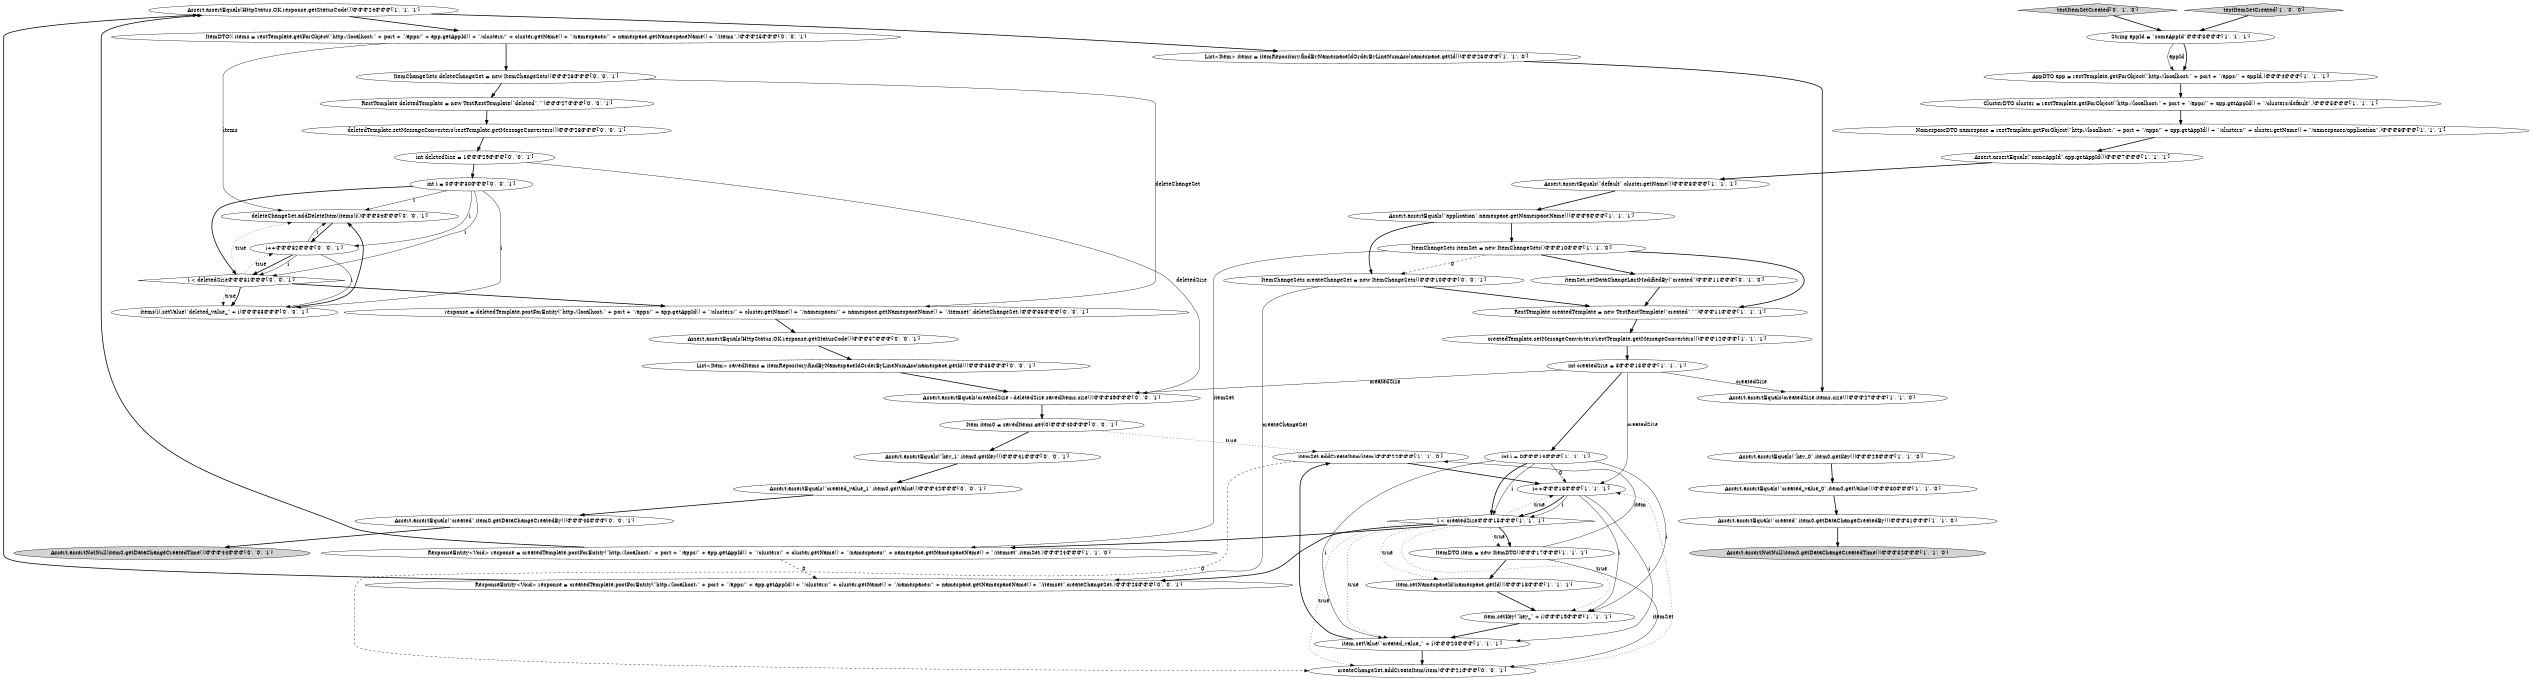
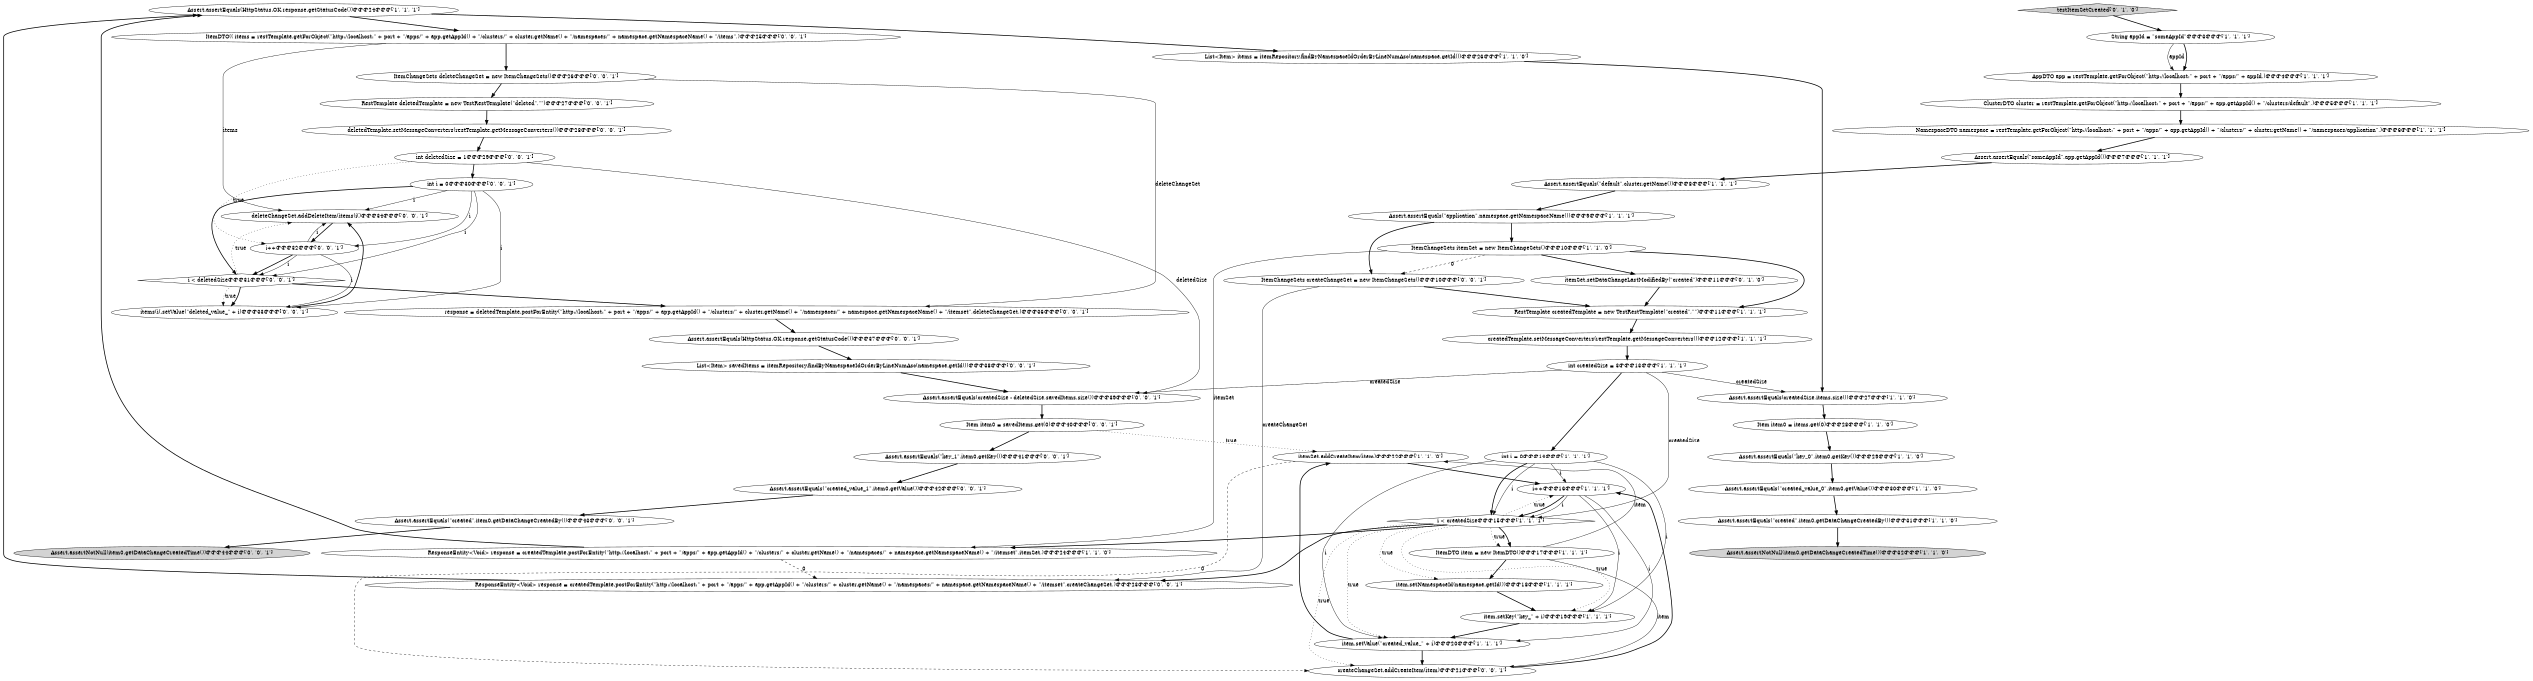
(2264, 10) -> none
(255, 262) -> (279, 181)
none -> (1825, 425)
(1627, 433) -> (1662, 486)
(1561, 473) -> (1561, 473)
(1663, 617) -> (1663, 617)
(1667, 630) -> (1667, 630)
